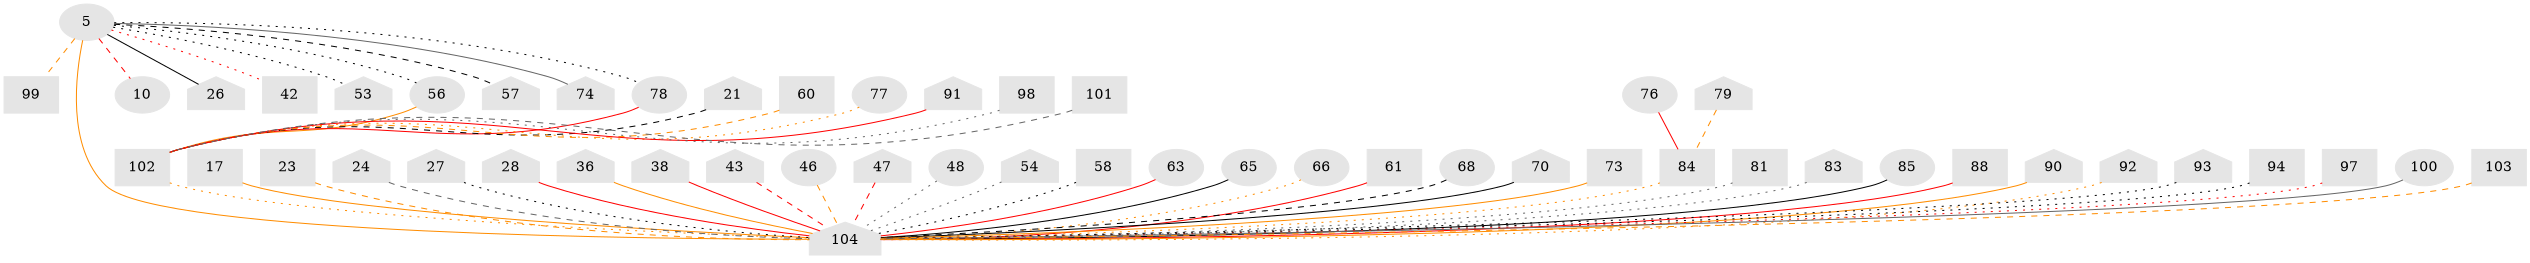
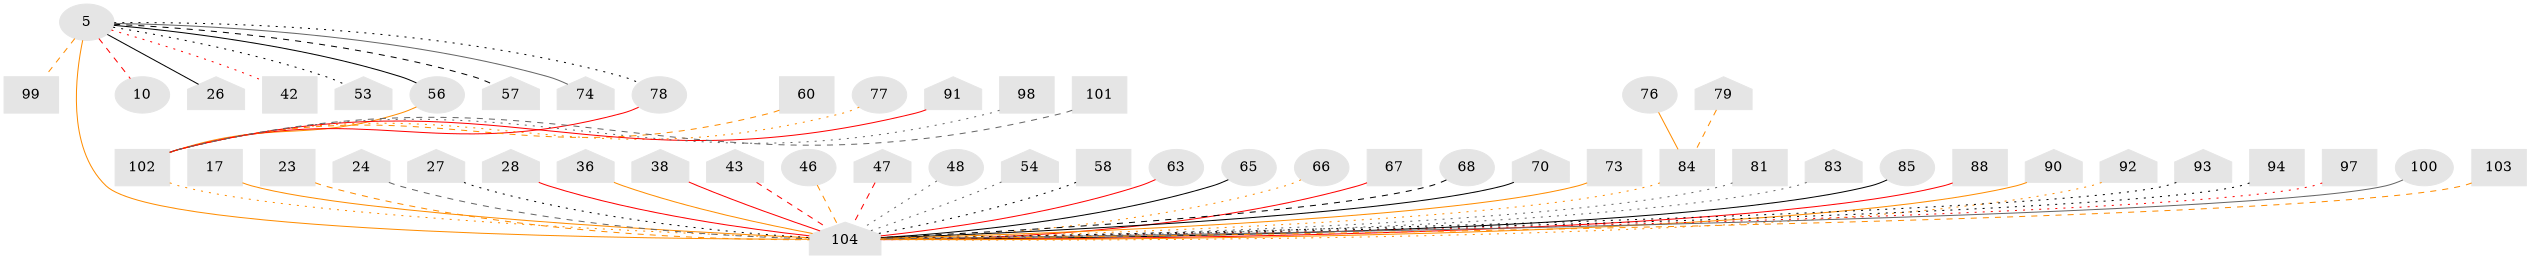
(267, 45) -> (267, 45)
(733, 95) -> none
(1668, 131) -> (1668, 131)
(1394, 168) -> (1394, 168)
